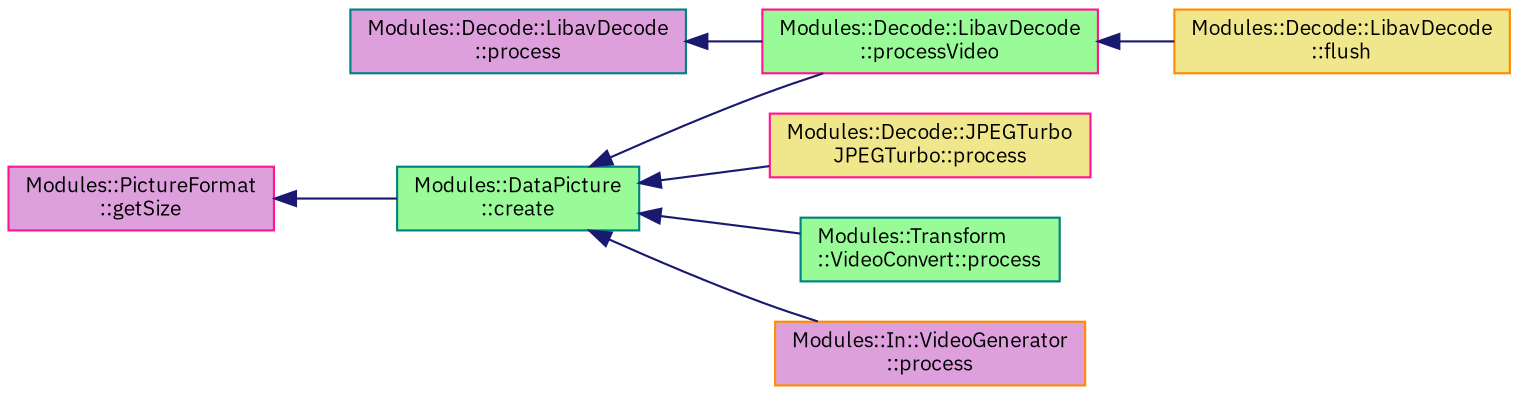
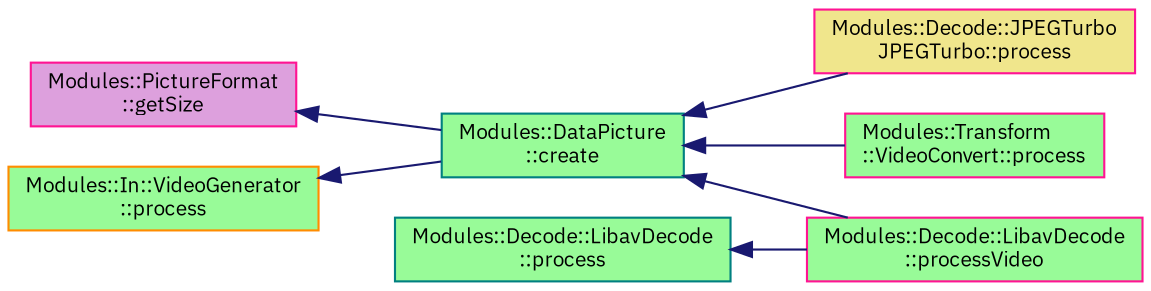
(518, 41) -> (563, 250)
(1342, 41) -> none
(930, 250) -> (975, 145)
(712, 283) -> (391, 168)
(930, 354) -> (164, 199)
